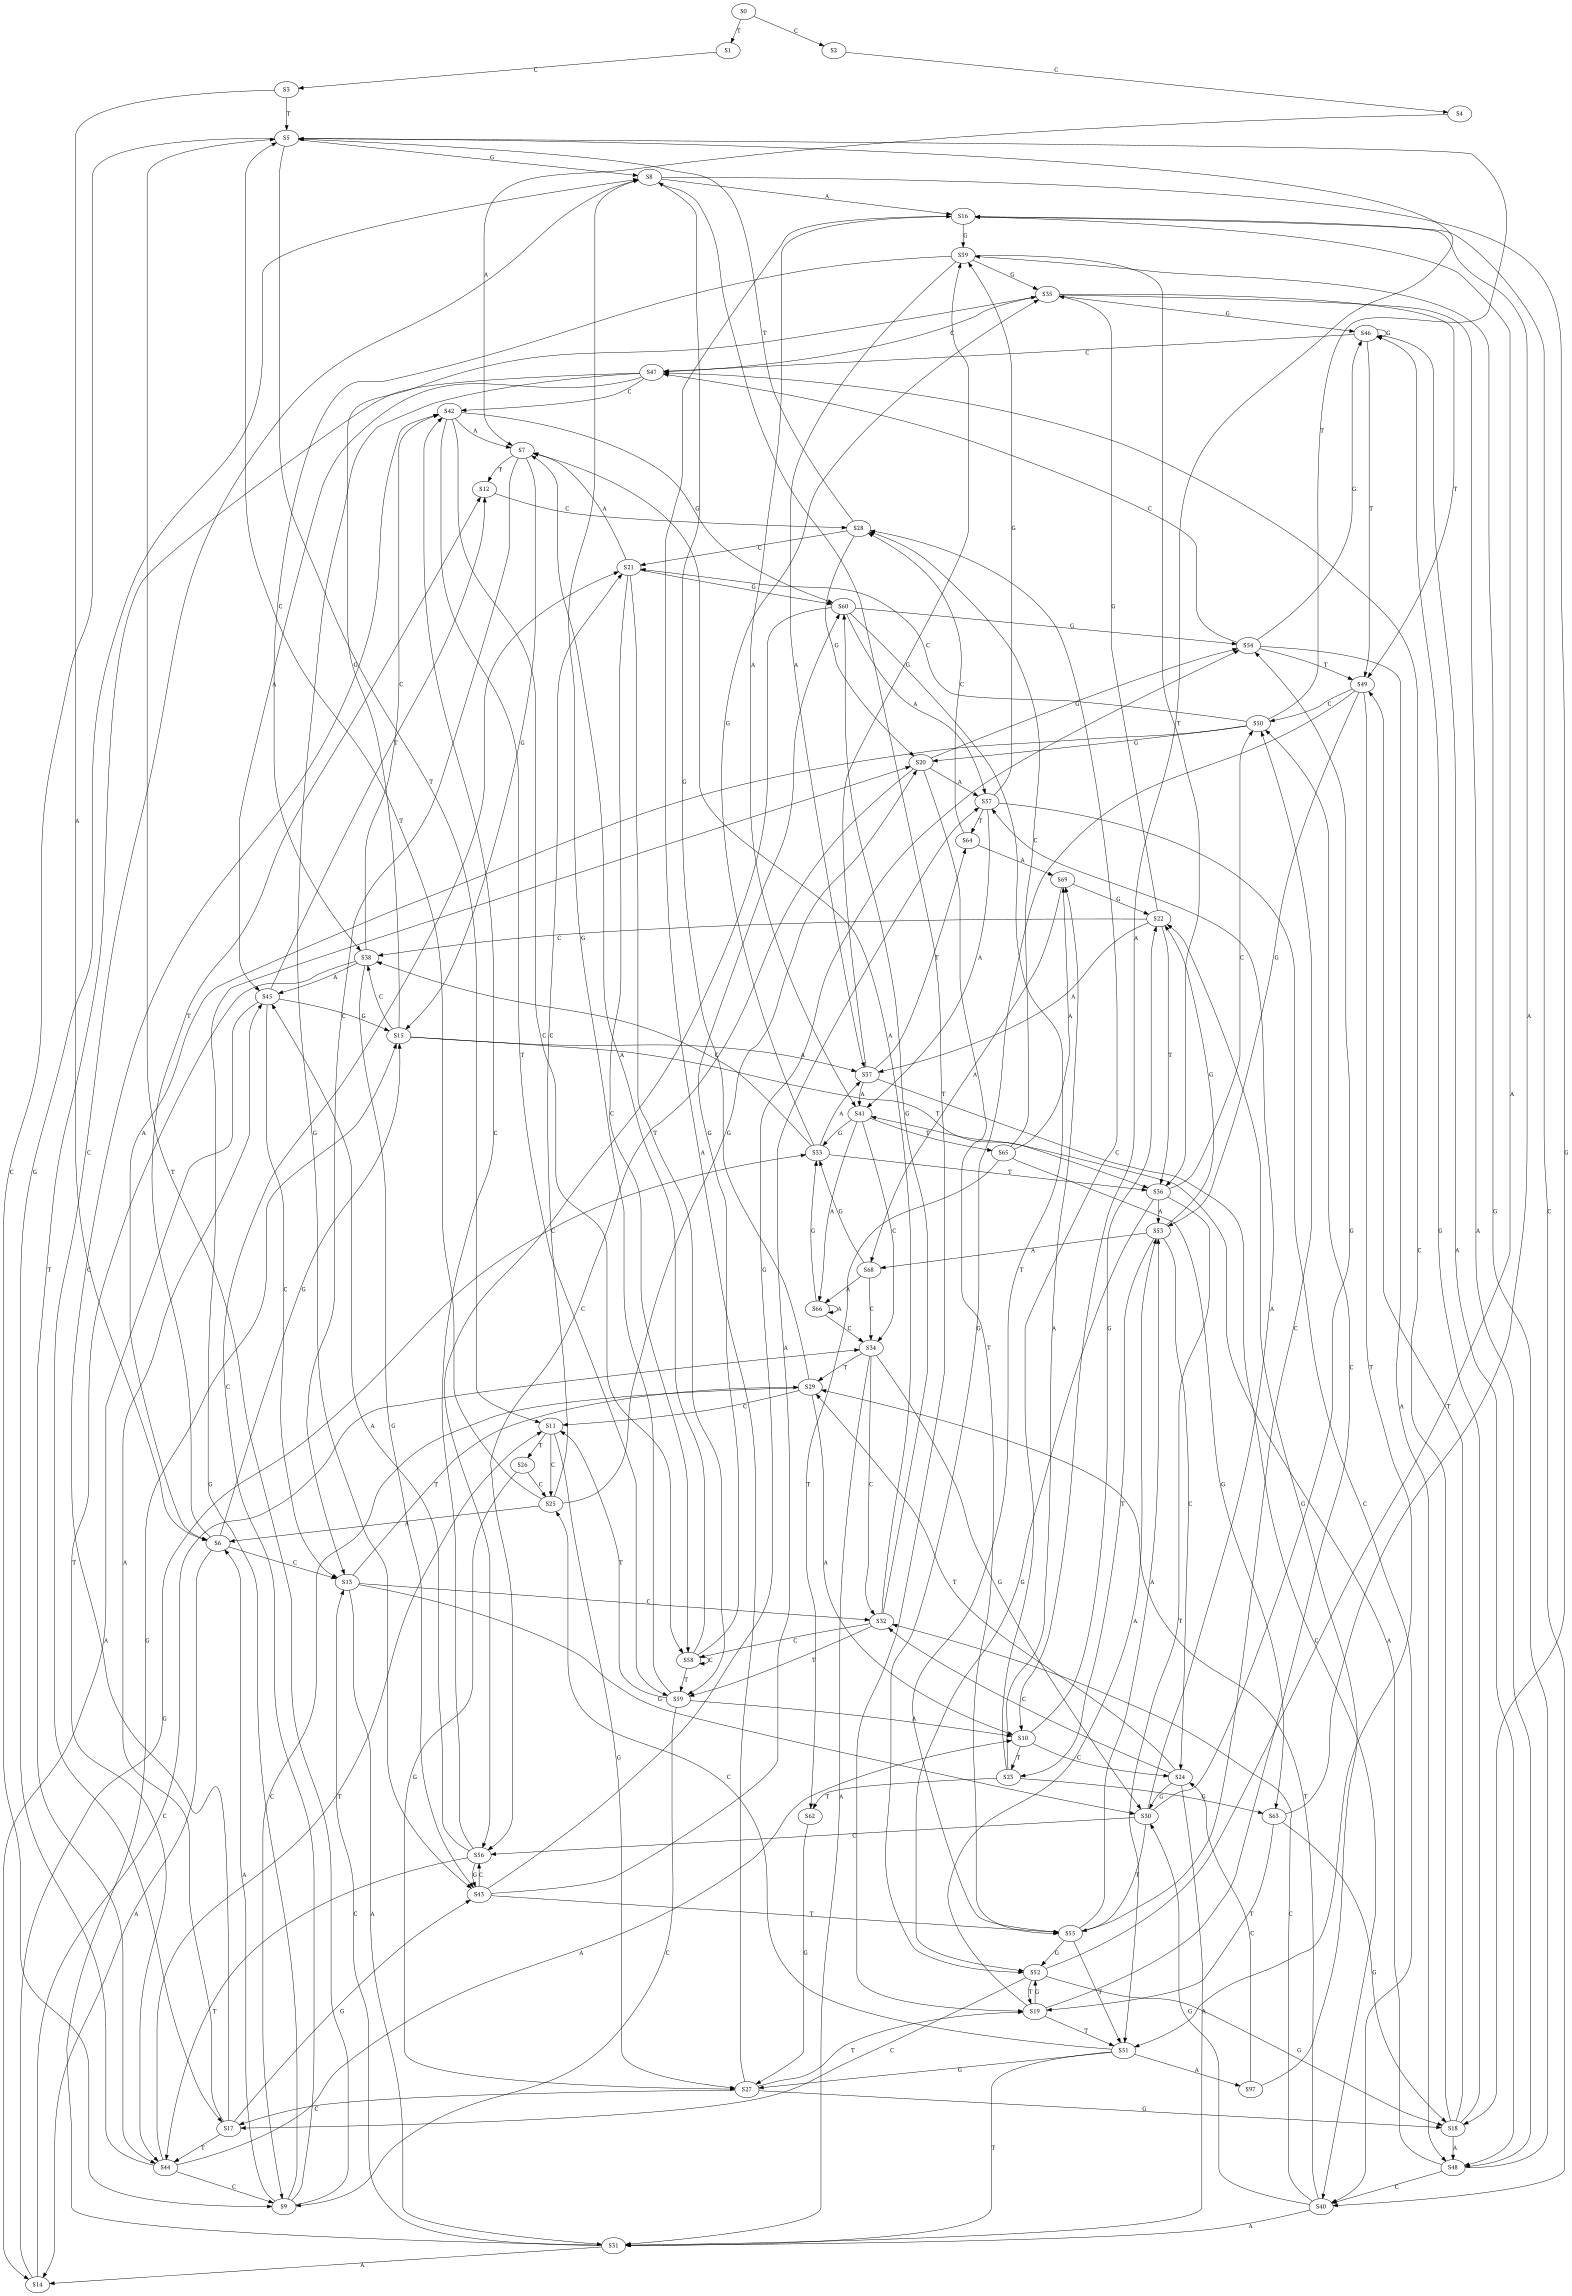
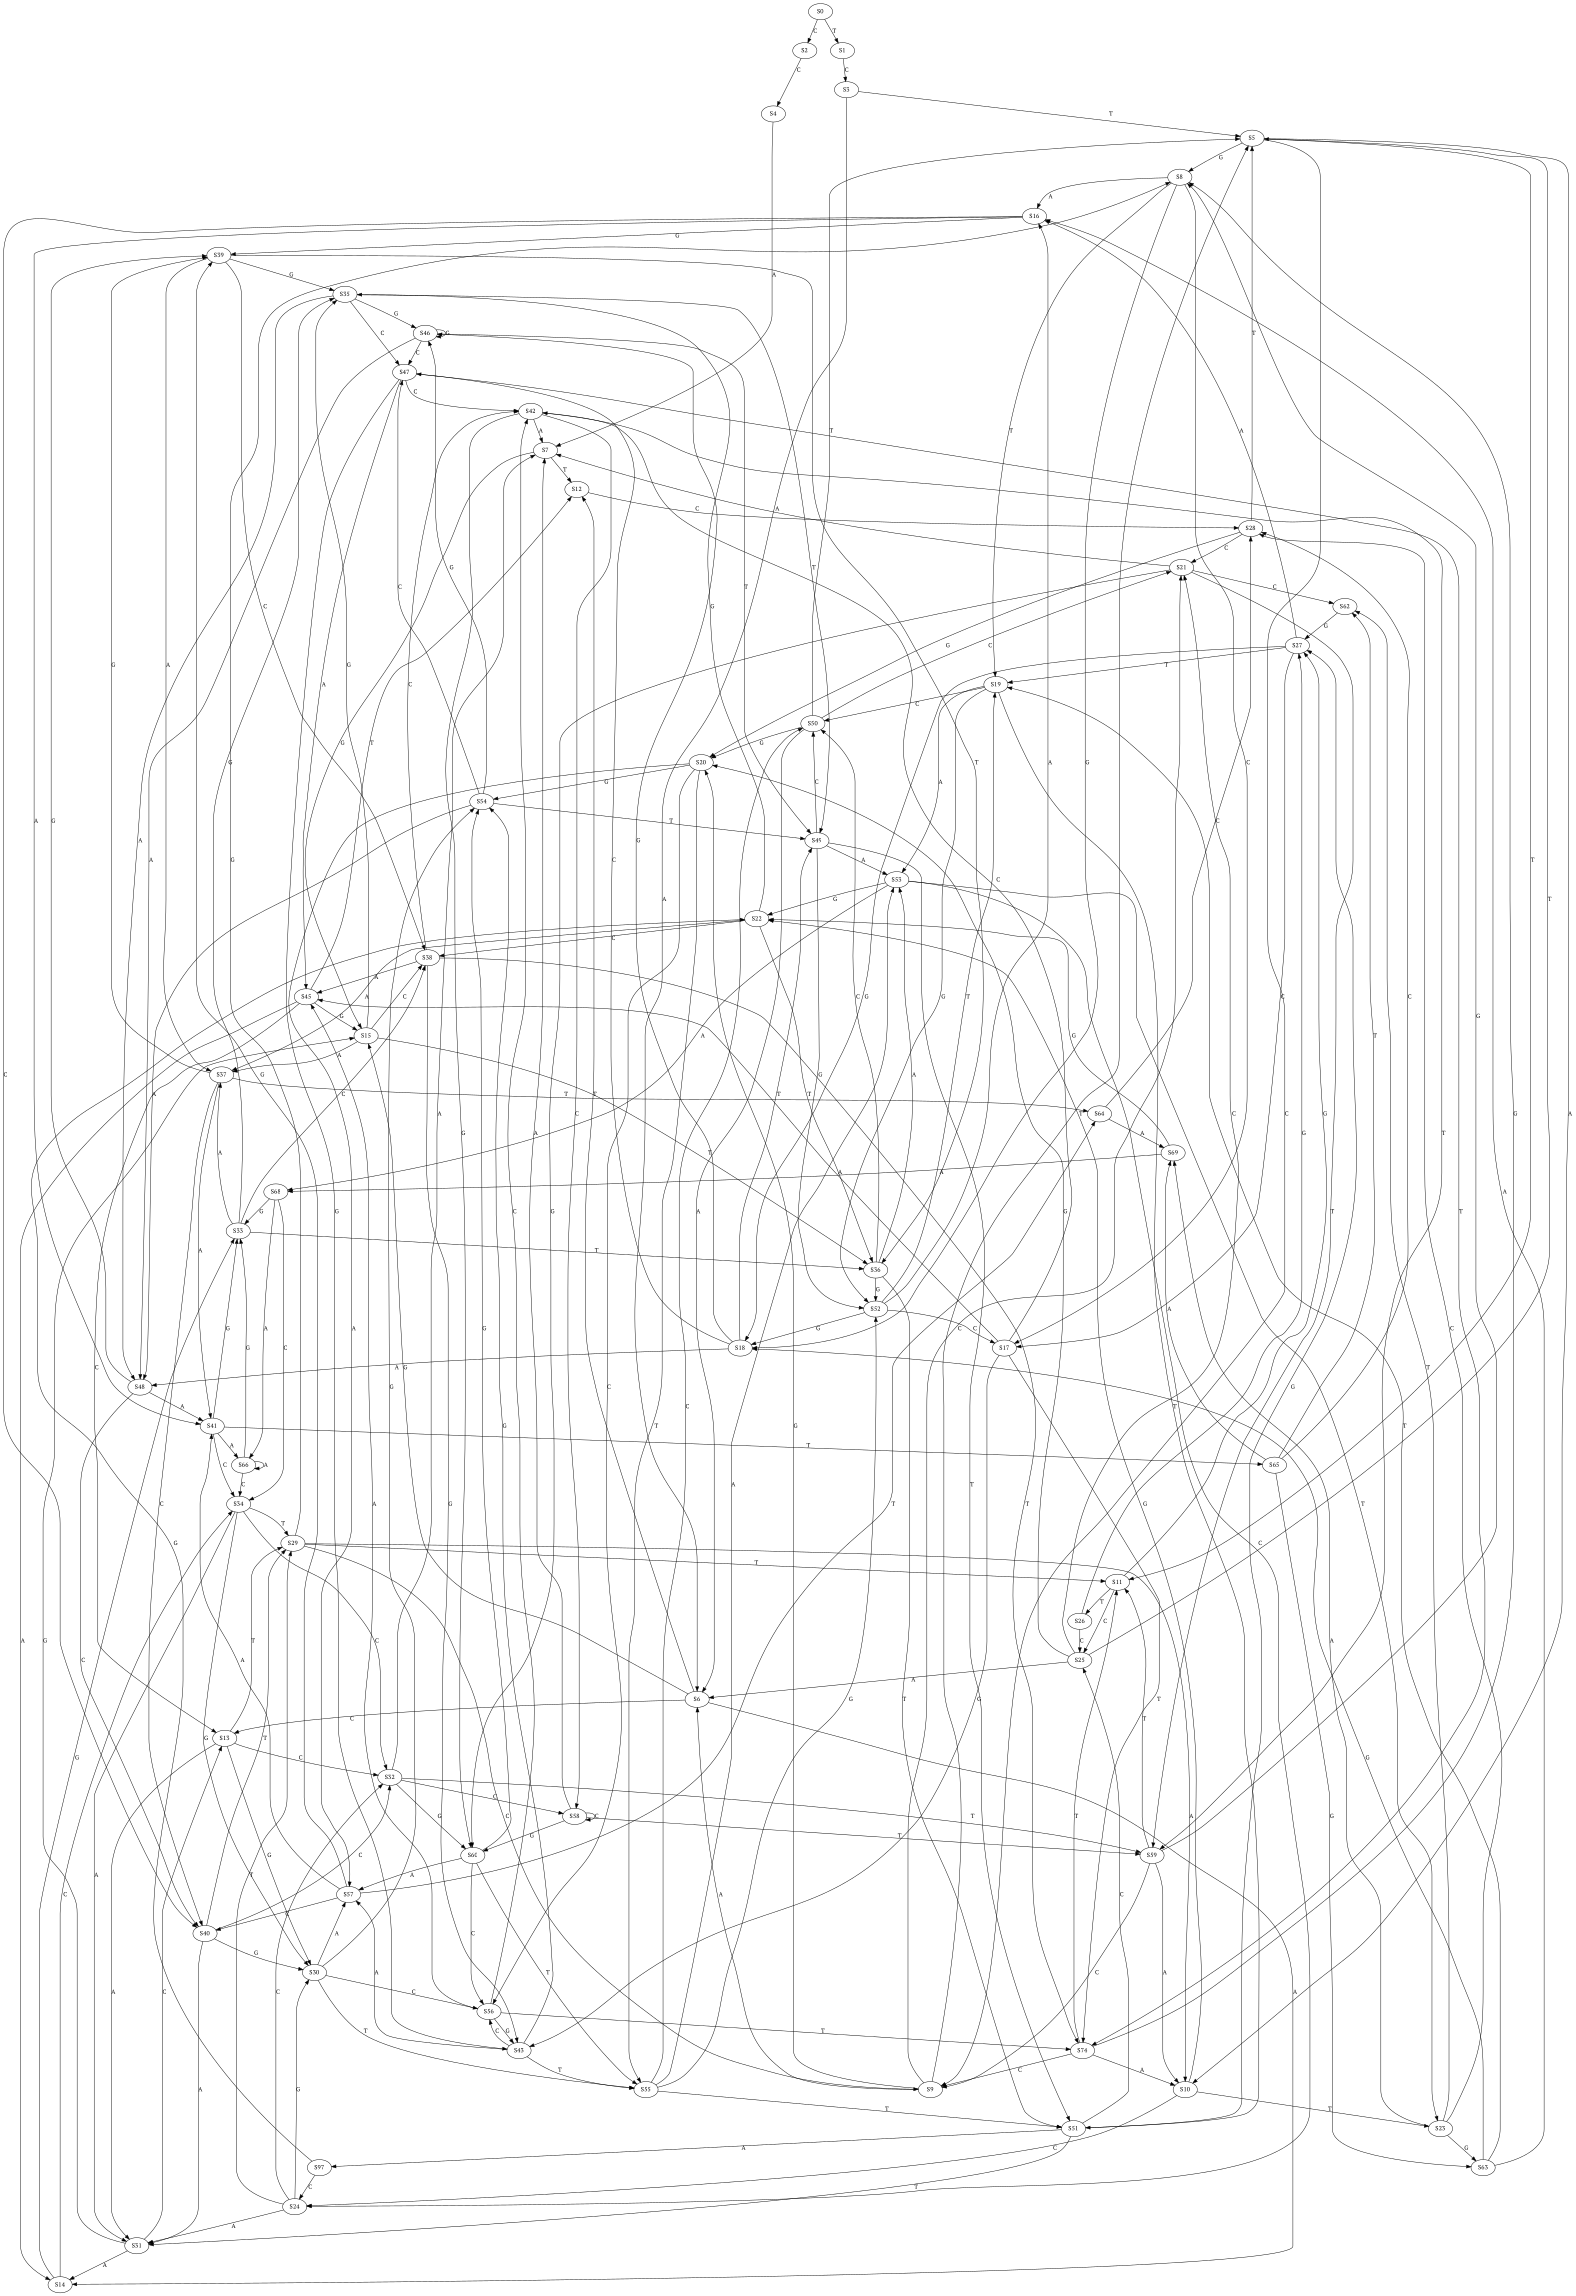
(1277, 958) -> (864, 860)
(344, 999) -> none
(610, 1090) -> (1261, 586)
(745, 1407) -> (757, 1563)
(166, 2168) -> (1082, 2051)
